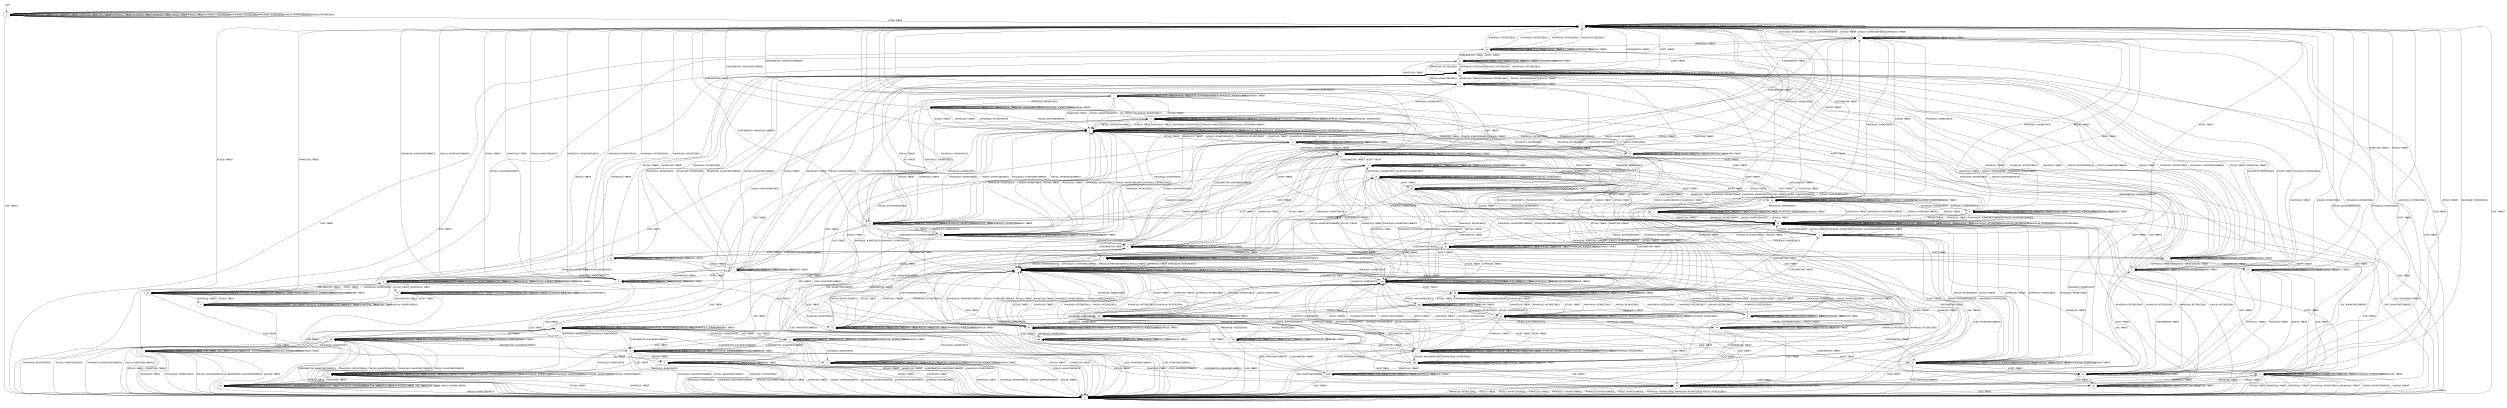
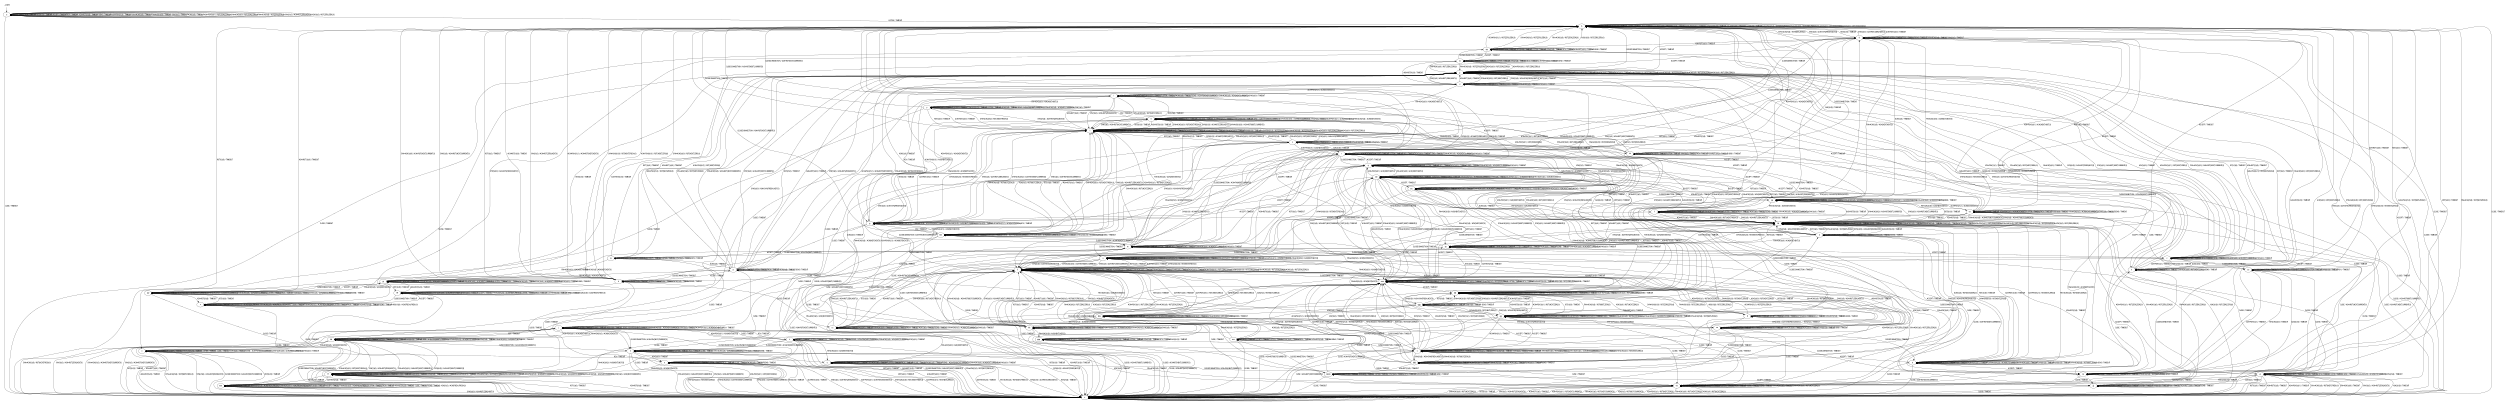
(2312, 310) -> (2312, 310)
none -> (1322, 356)
